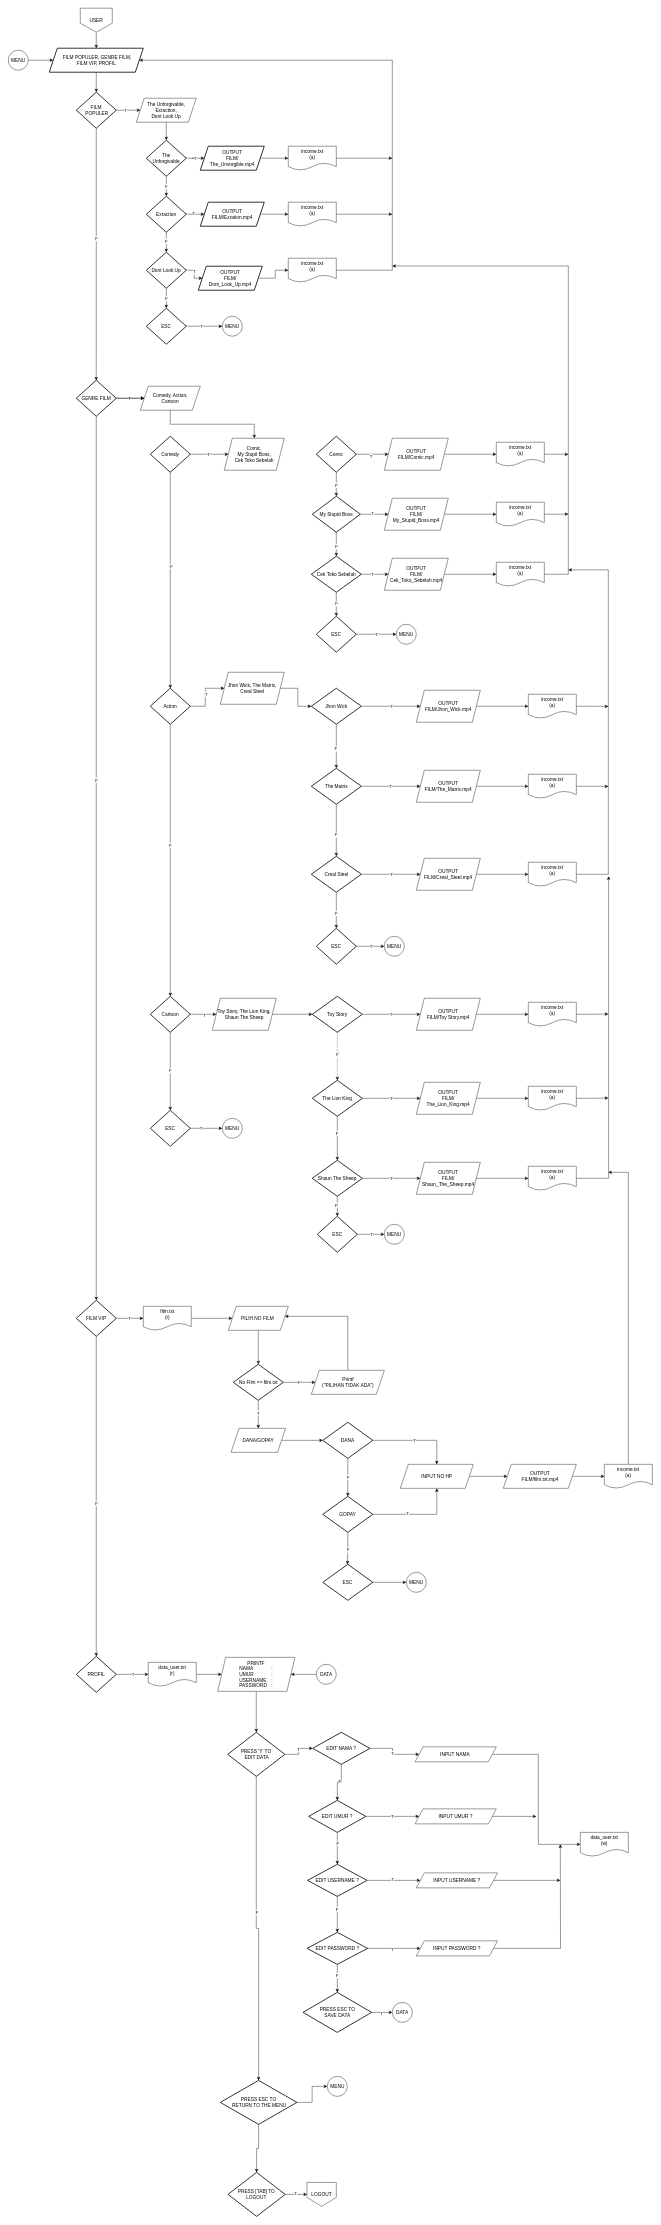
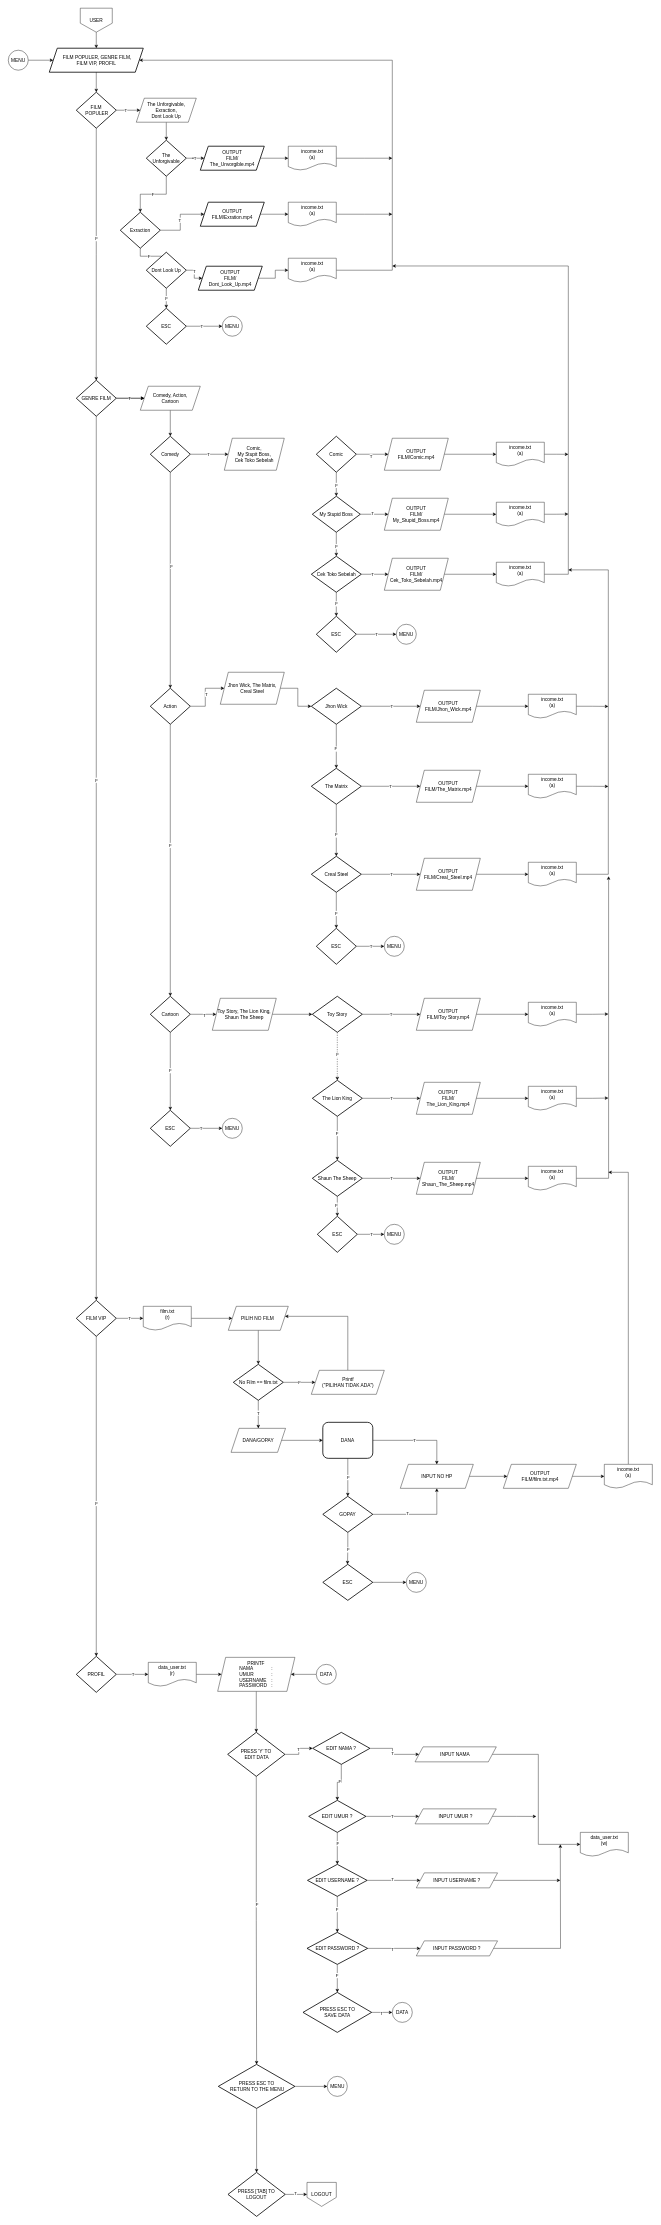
(166, 214) -> (140, 230)
(254, 434) -> (170, 432)
(348, 1440) -> (348, 1440)
(259, 2102) -> (257, 2086)
